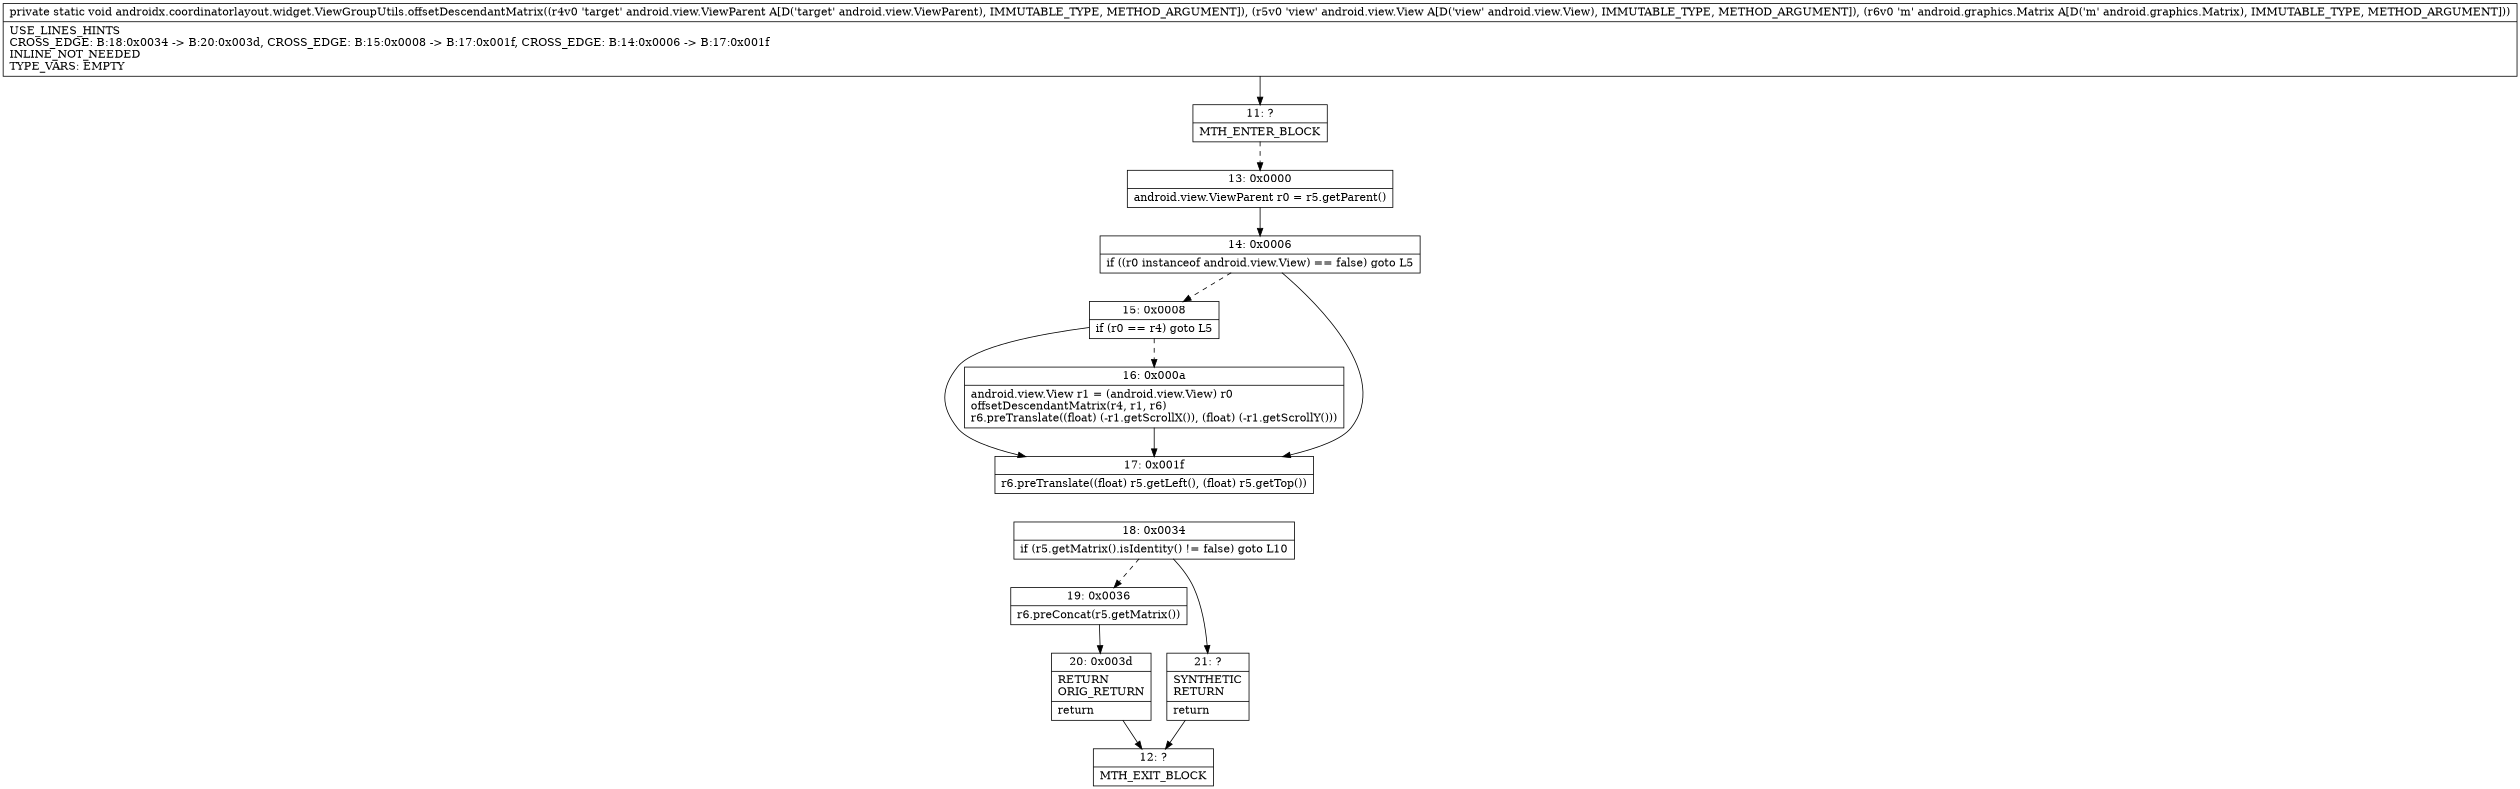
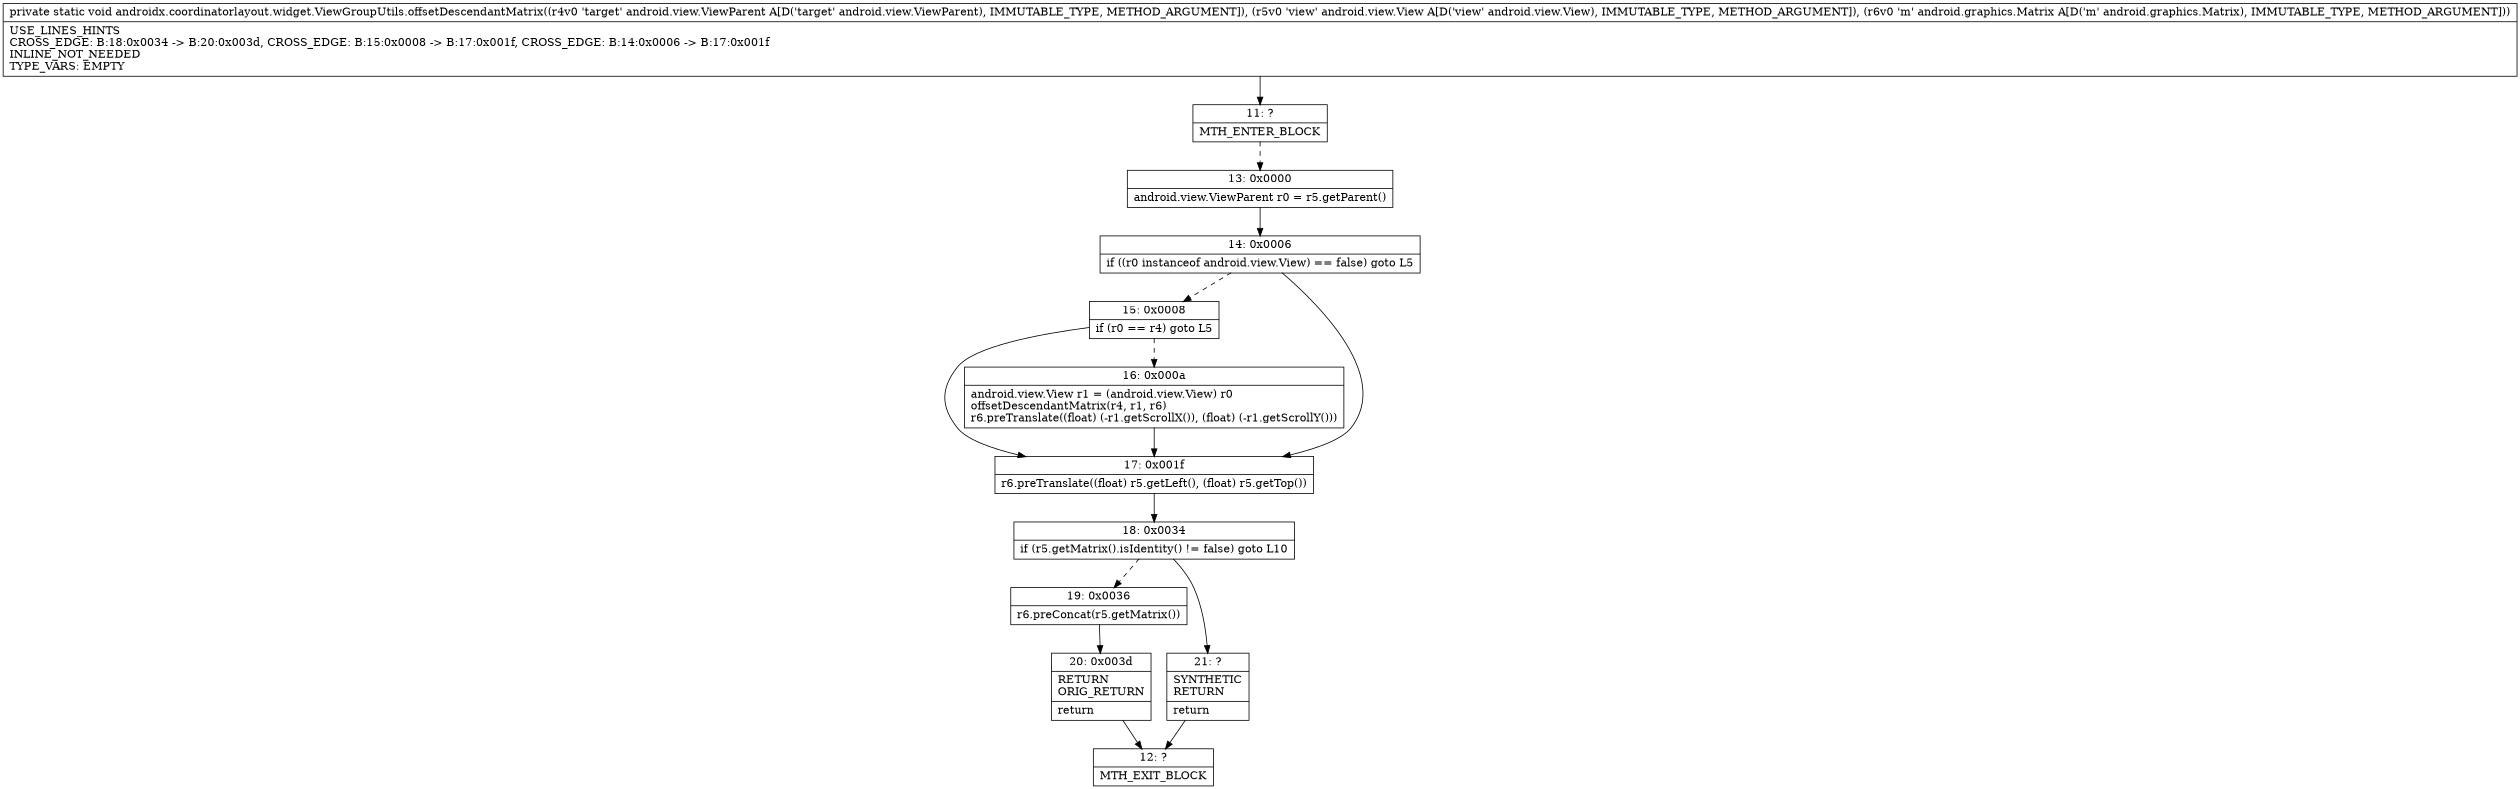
none -> (1154, 504)
